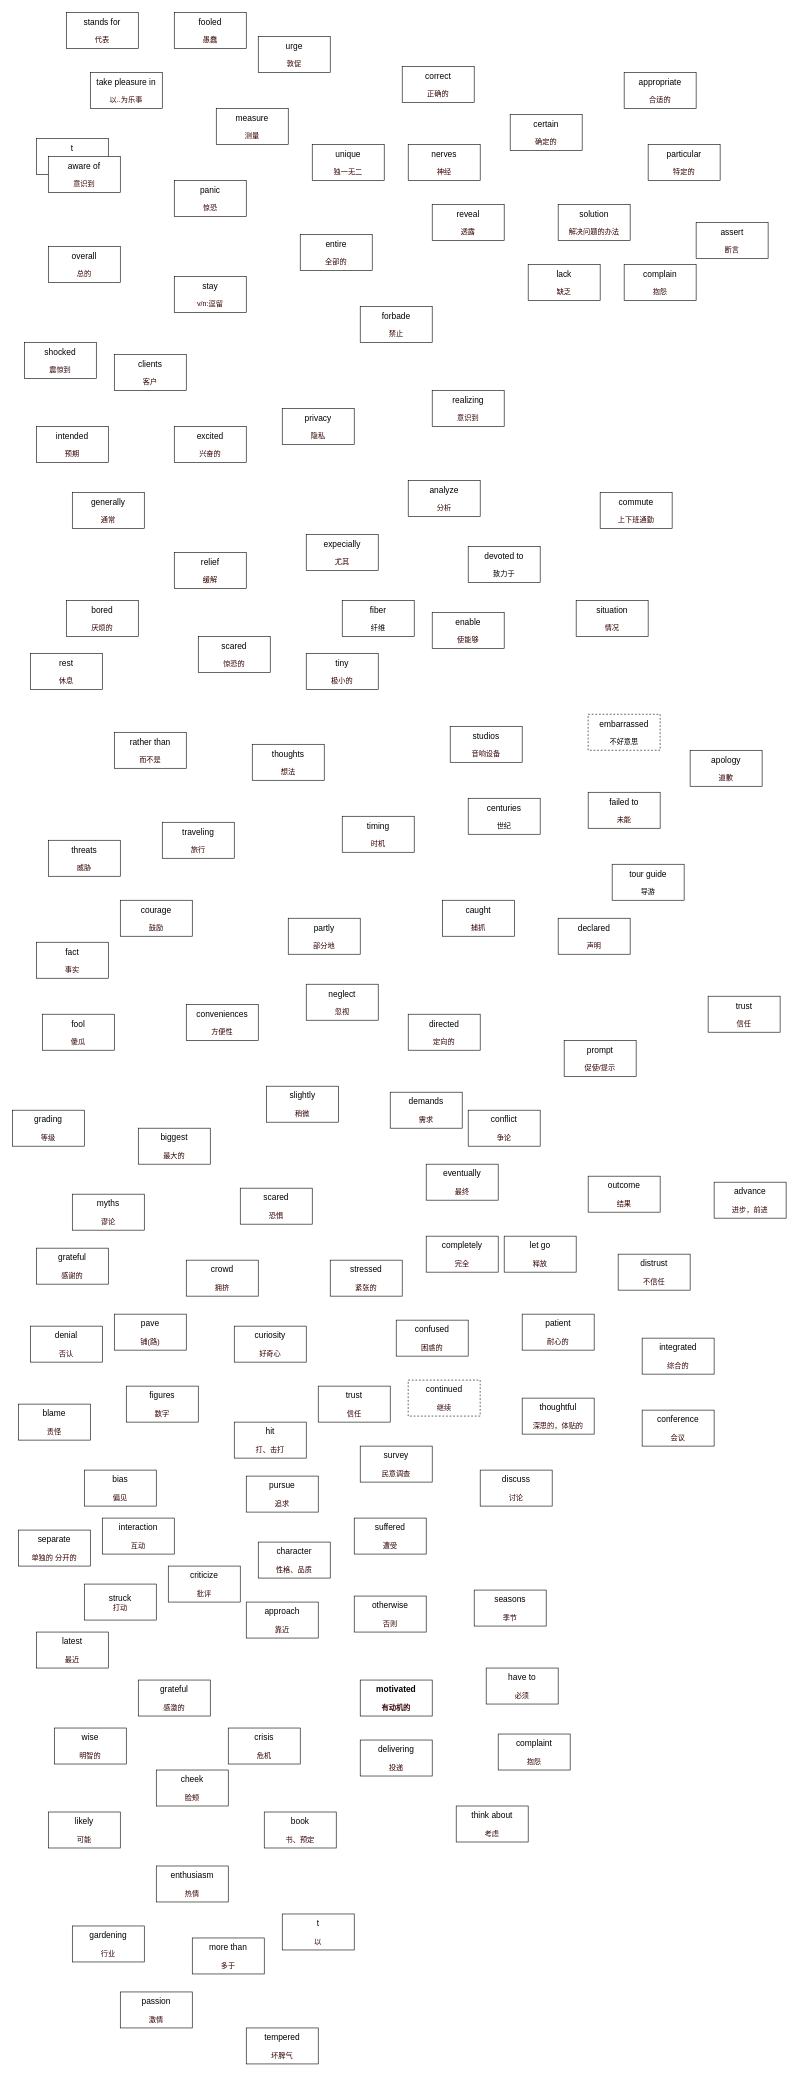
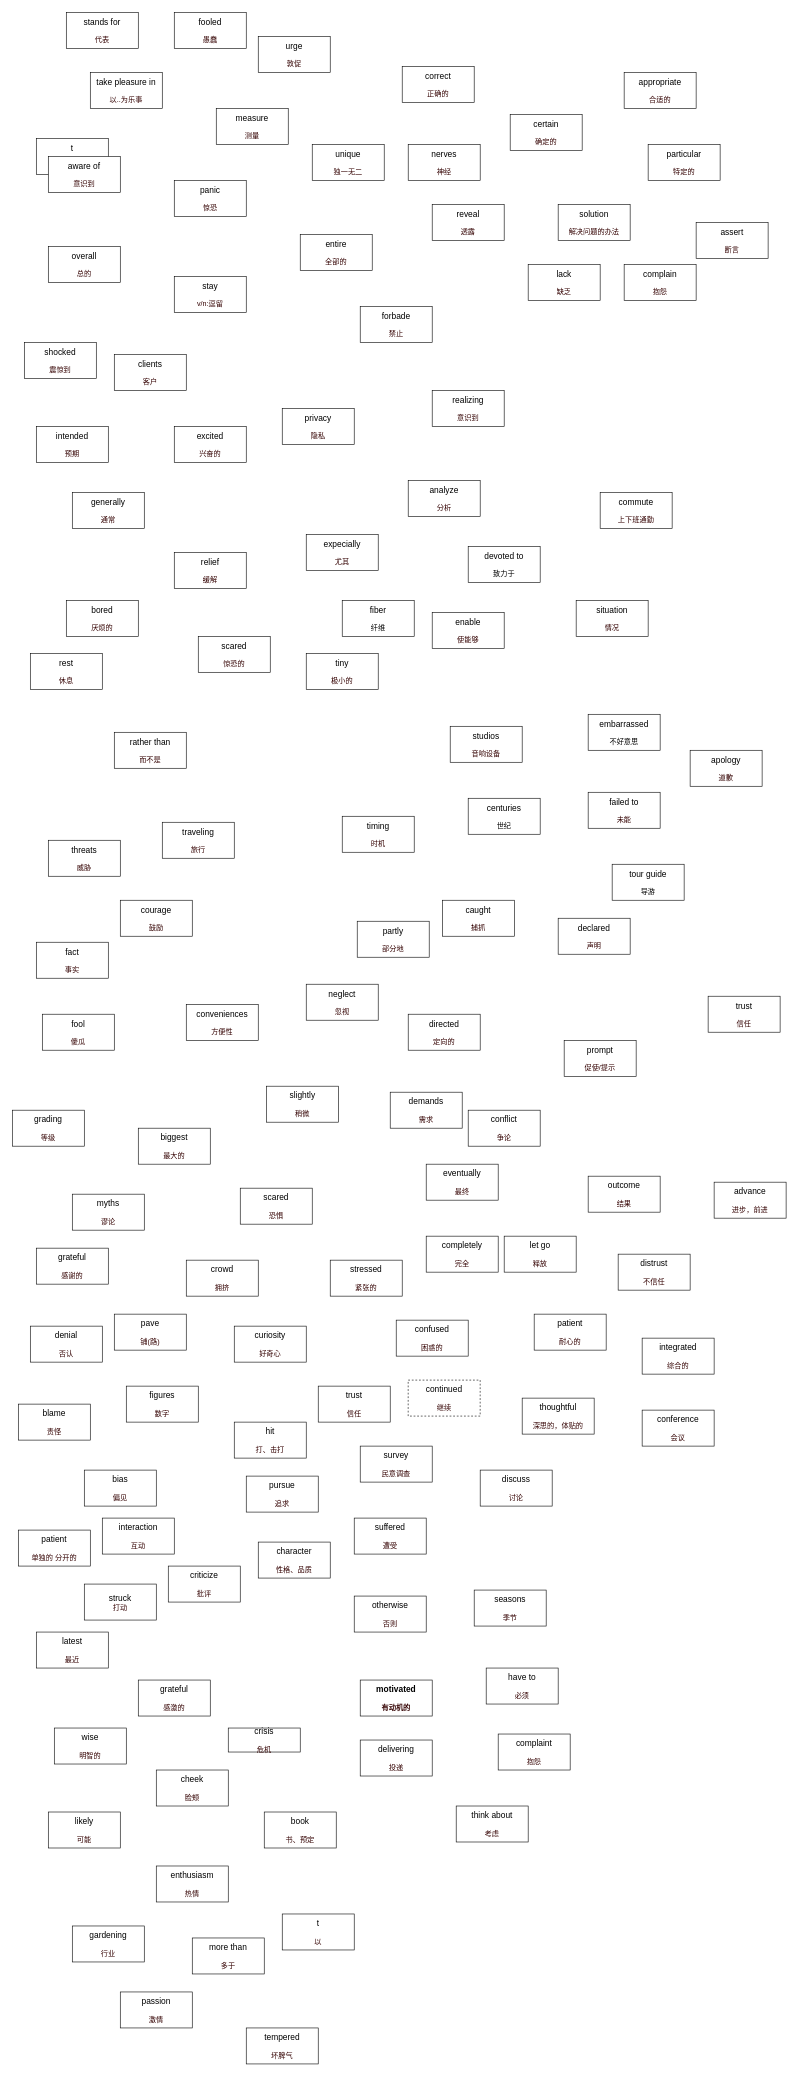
(624, 732) -> (624, 732)
(288, 762) -> none
(324, 936) -> (393, 939)
(558, 1332) -> (570, 1332)
(54, 1548) -> (54, 1548)
(282, 1620) -> none
(264, 1746) -> (264, 1740)
